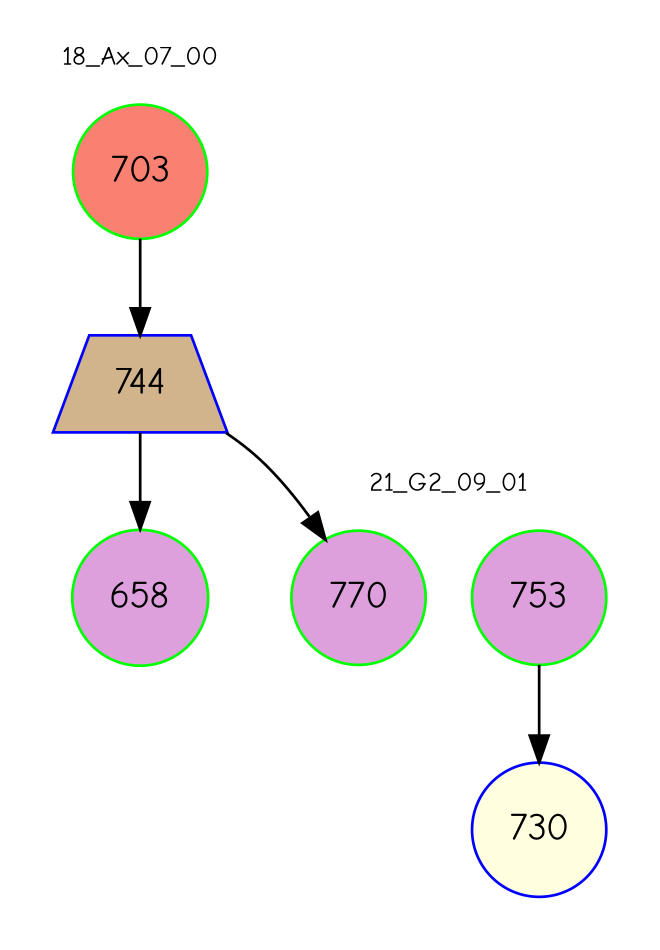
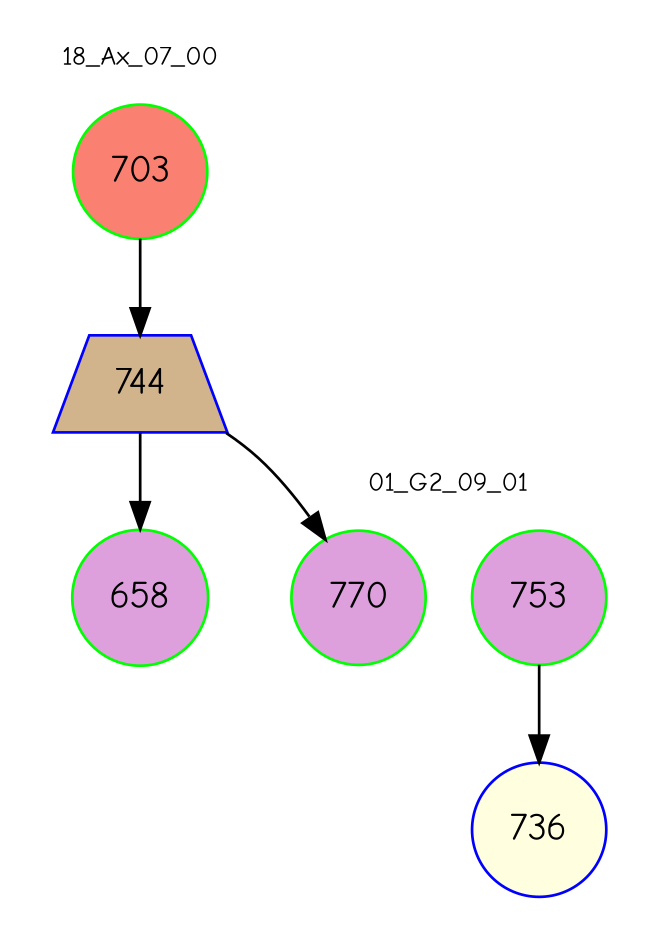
(449, 484) -> (449, 484)
(539, 830) -> (539, 830)
